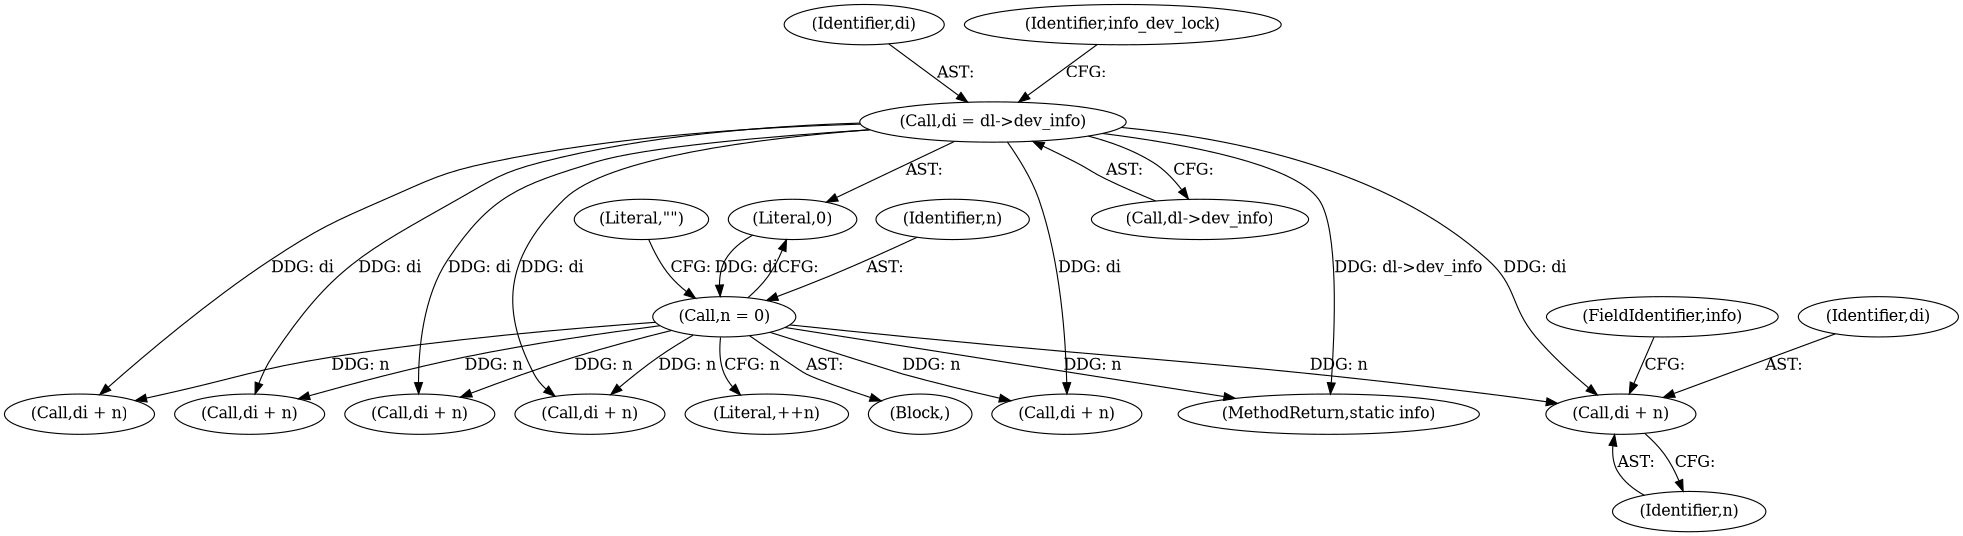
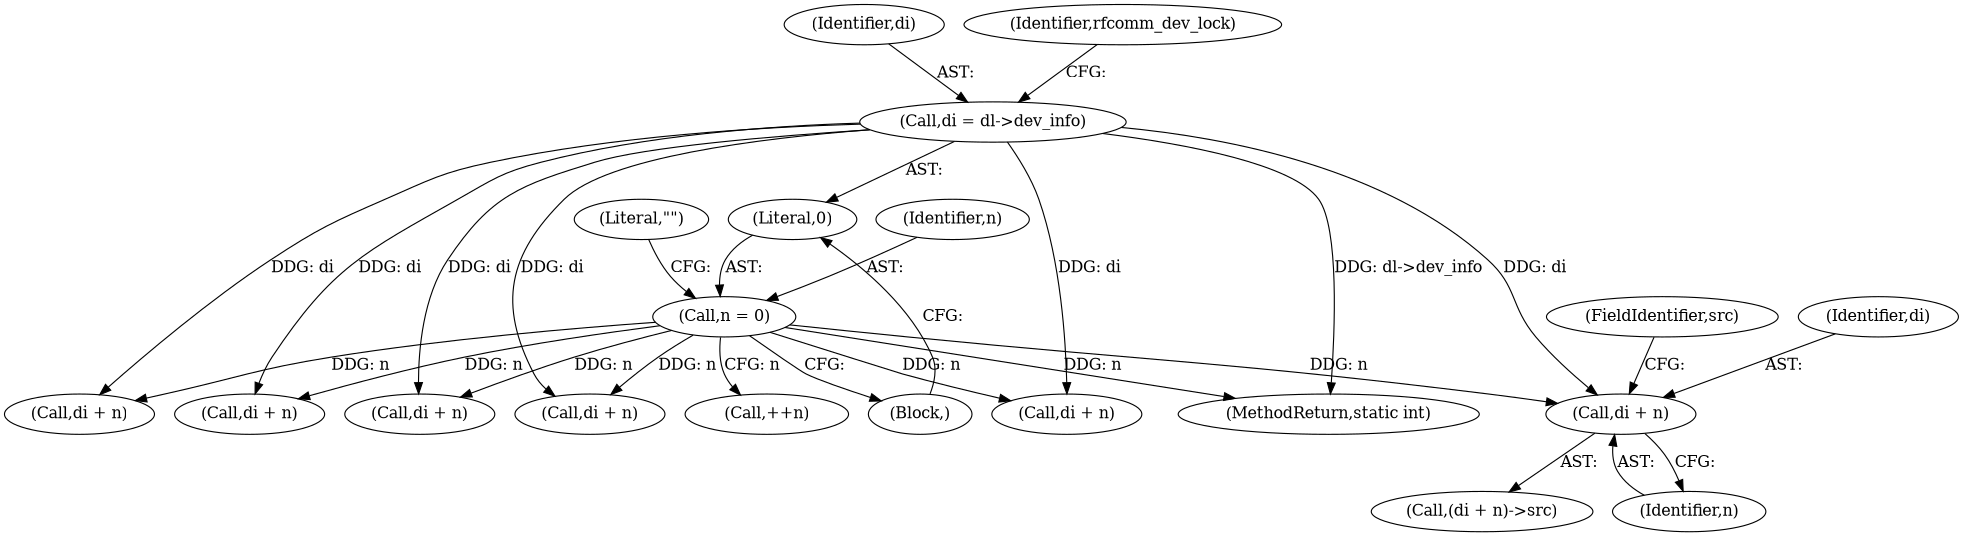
(1123, 25) -> (1123, 25)
(1200, 219) -> none
(747, 268) -> (747, 268)
(768, 276) -> (902, 308)
(1662, 317) -> (1662, 317)
(827, 365) -> (827, 365)
(767, 414) -> (767, 414)
(1329, 414) -> (1329, 414)
none -> (1482, 512)
